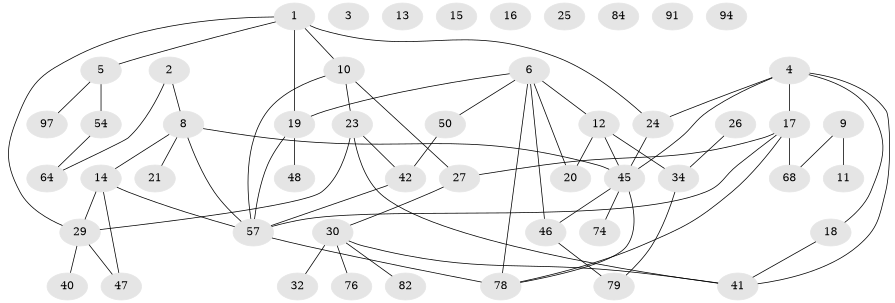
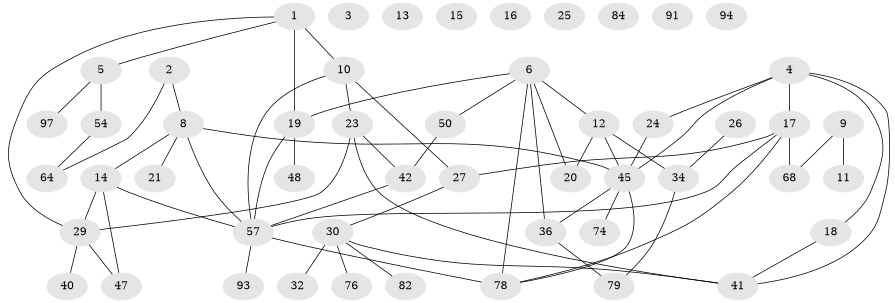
(484, 41) -> none
(546, 232) -> (546, 232)
none -> (244, 286)
